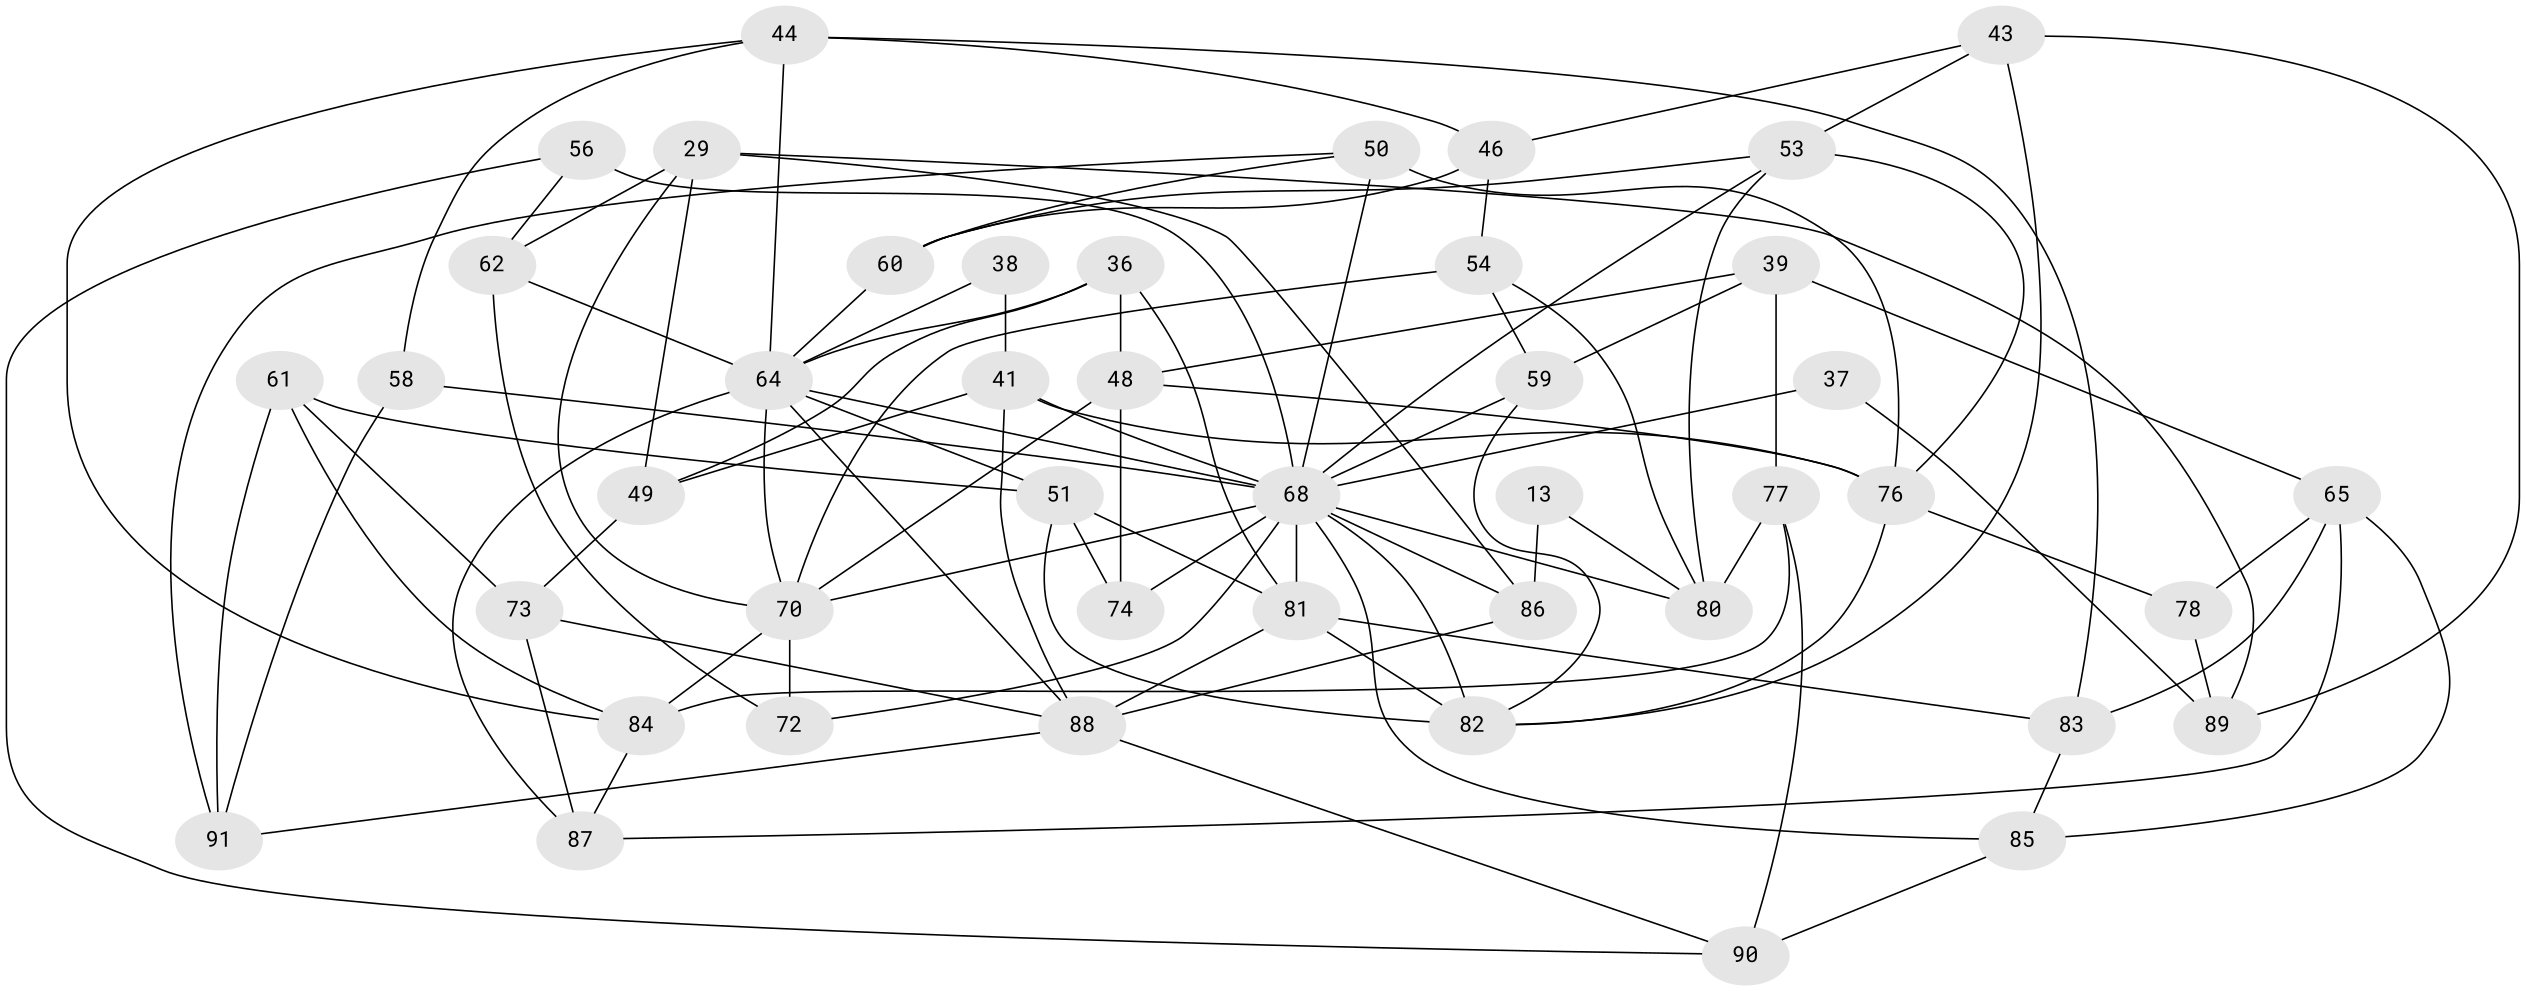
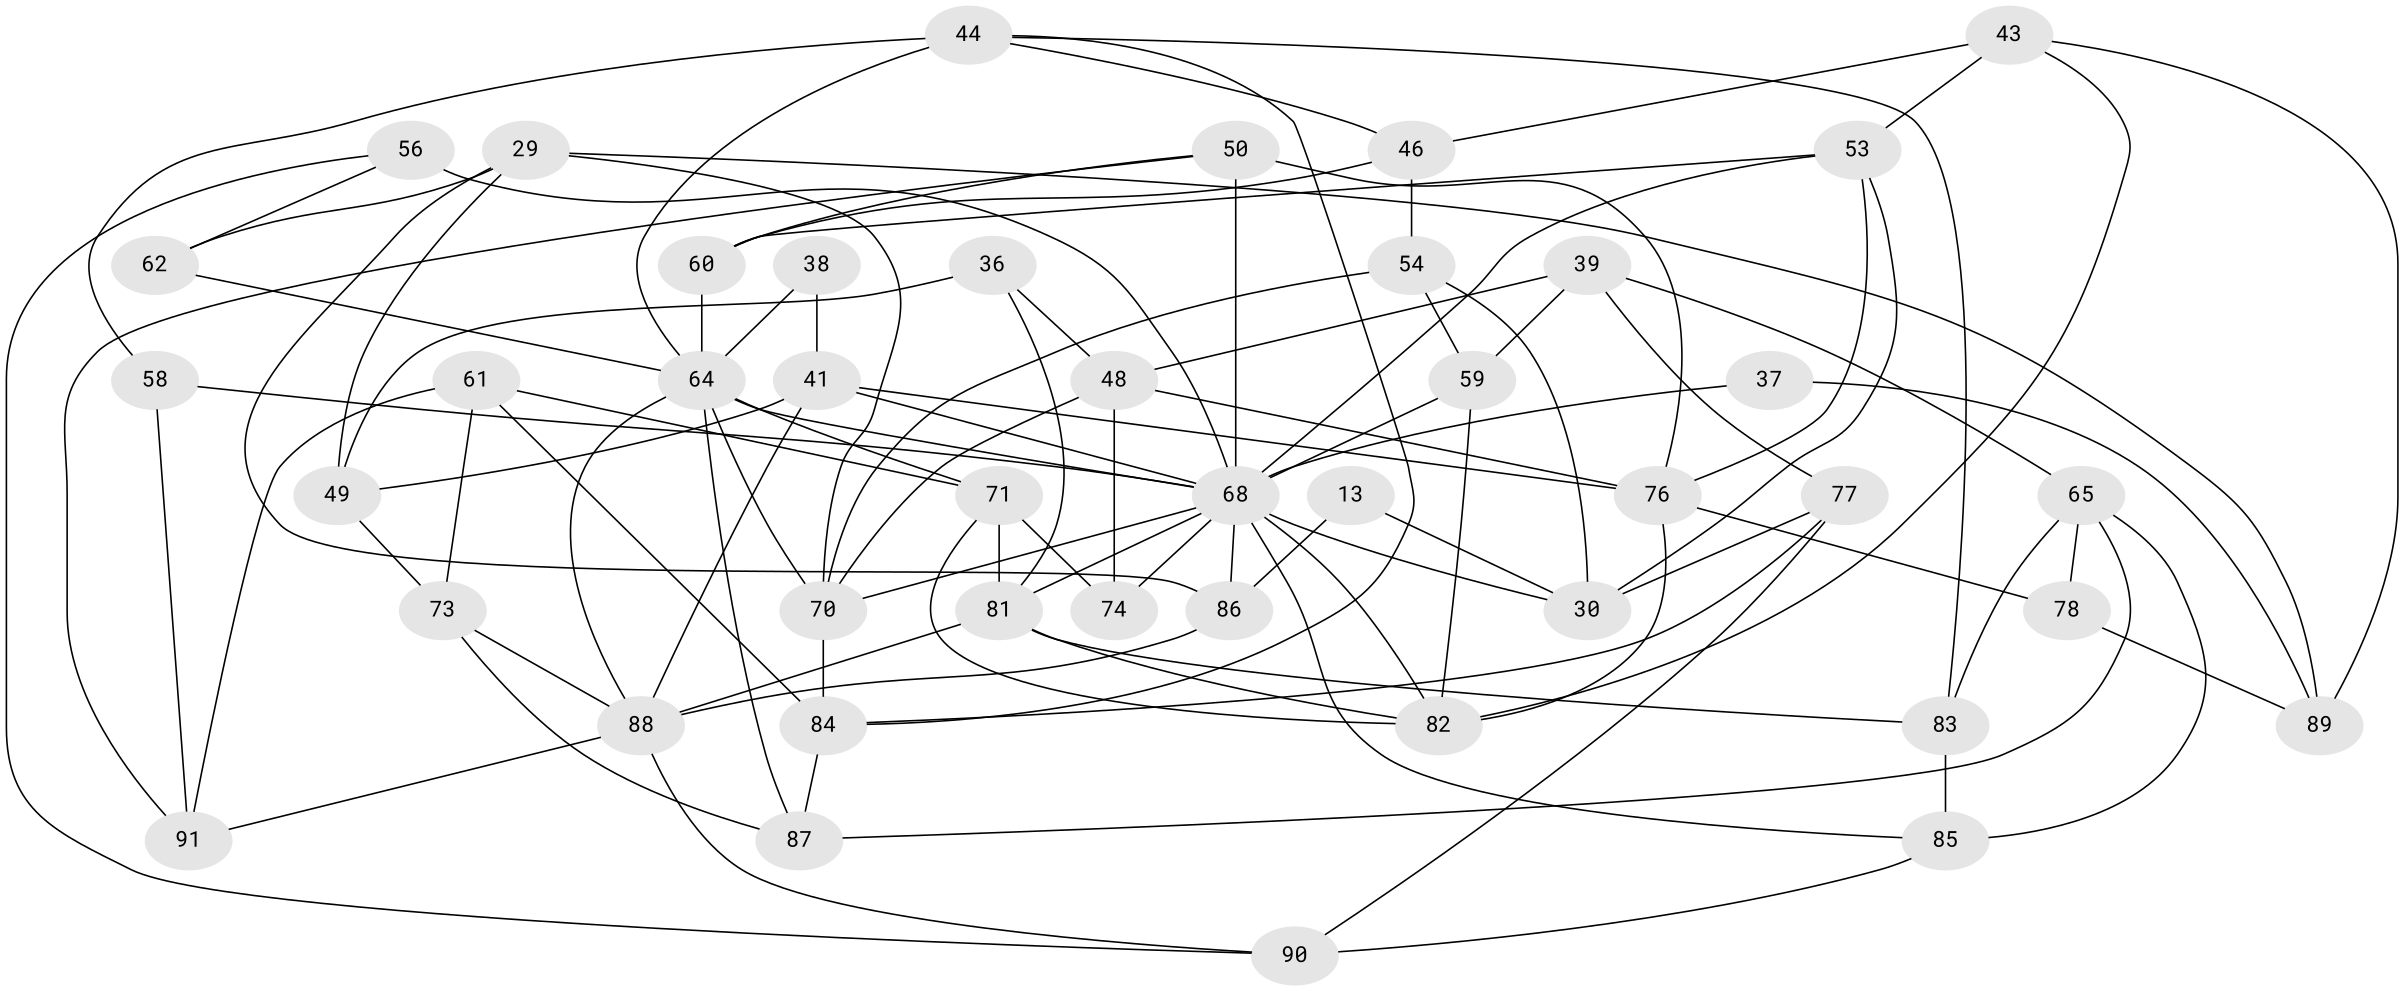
(910, 331) -> none
(1060, 496) -> (999, 496)
(1709, 611) -> (1587, 611)
(790, 726) -> none
